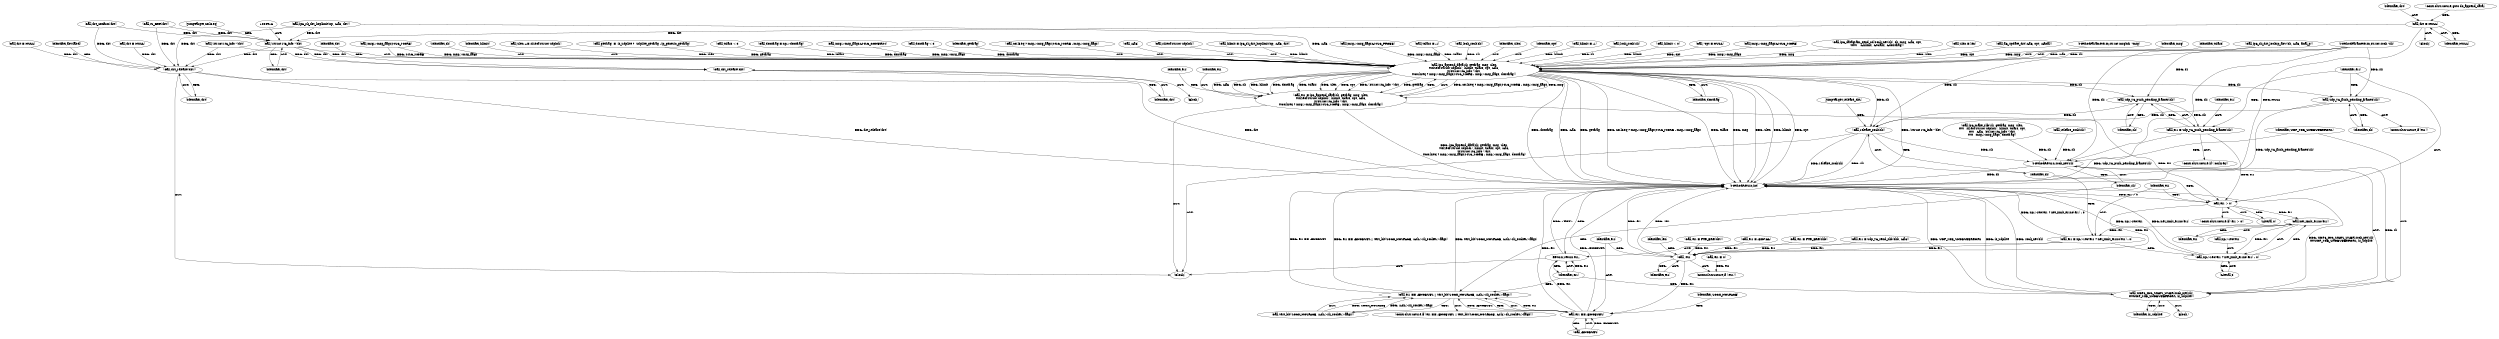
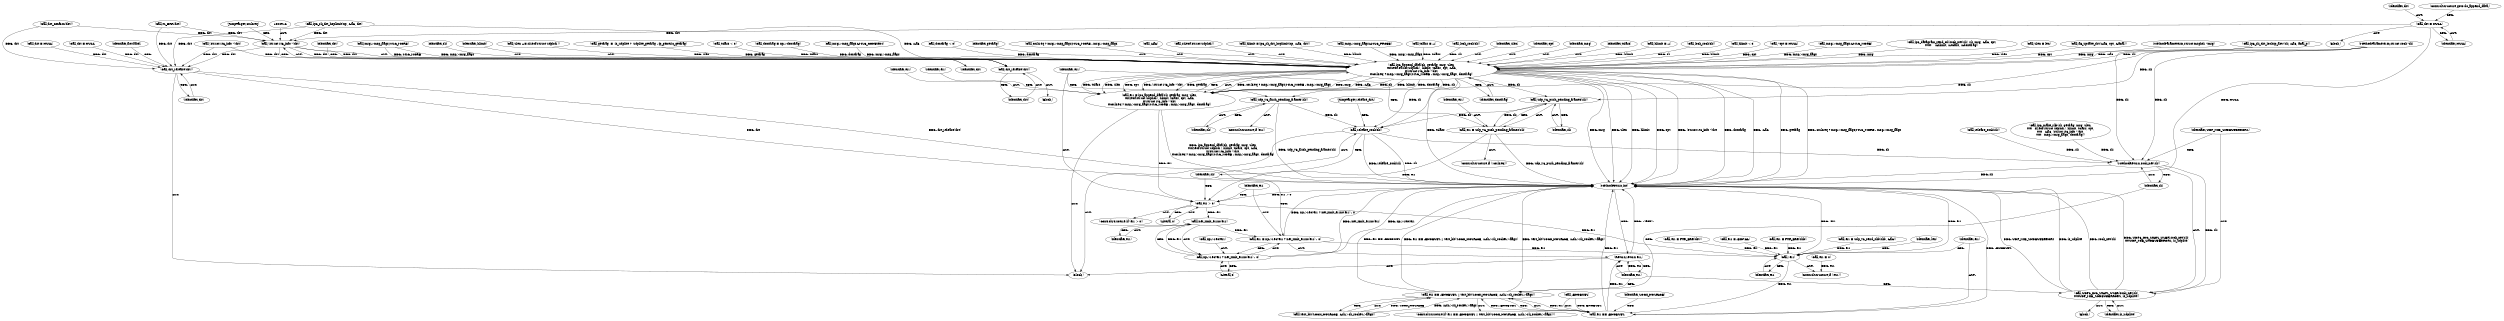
(2370, 73) -> none
none -> (1264, 251)
(1573, 323) -> none
